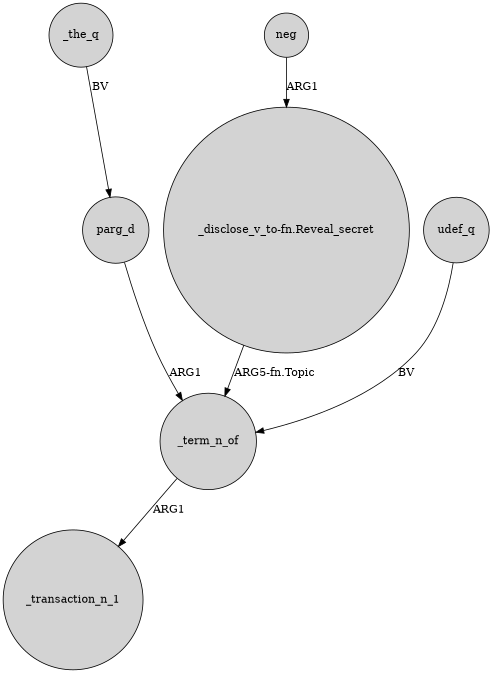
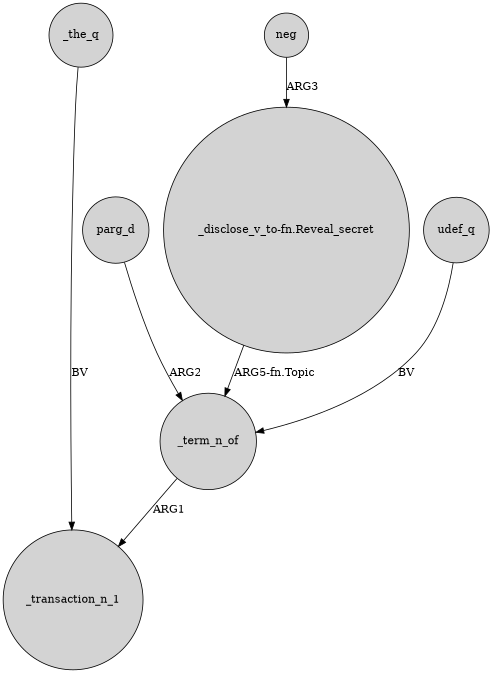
(303, 87) -> (303, 87)
(98, 128) -> (71, 295)
(186, 373) -> (186, 373)
